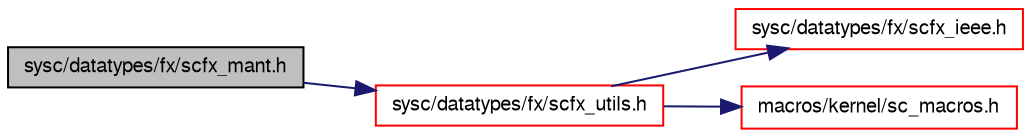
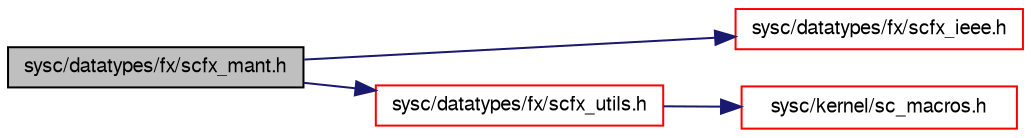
(690, 69) -> (510, 49)
(879, 108) -> (879, 108)
